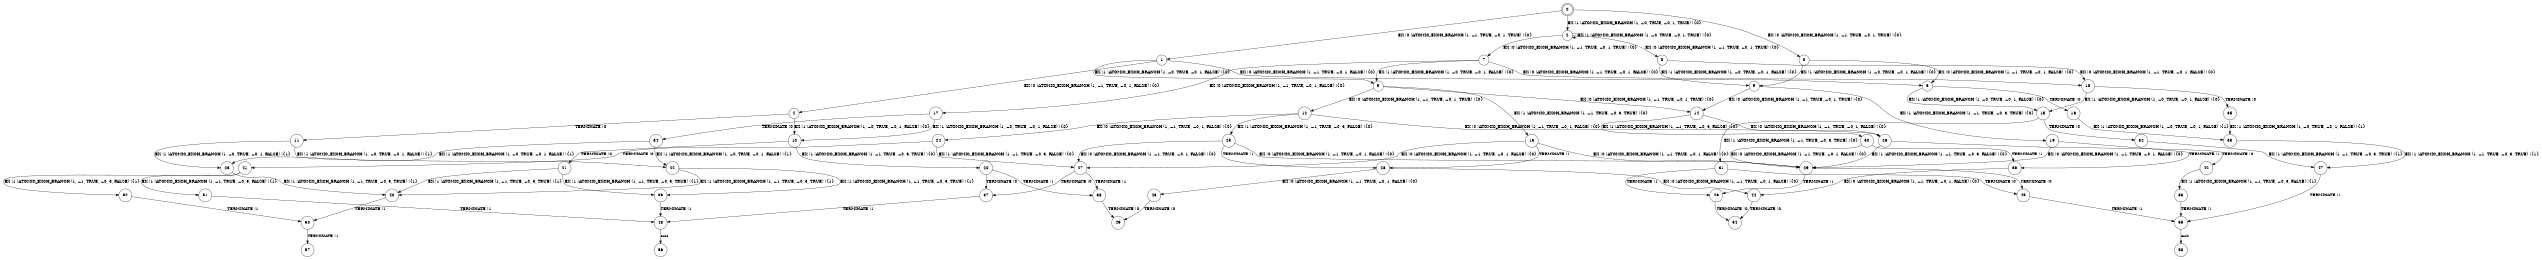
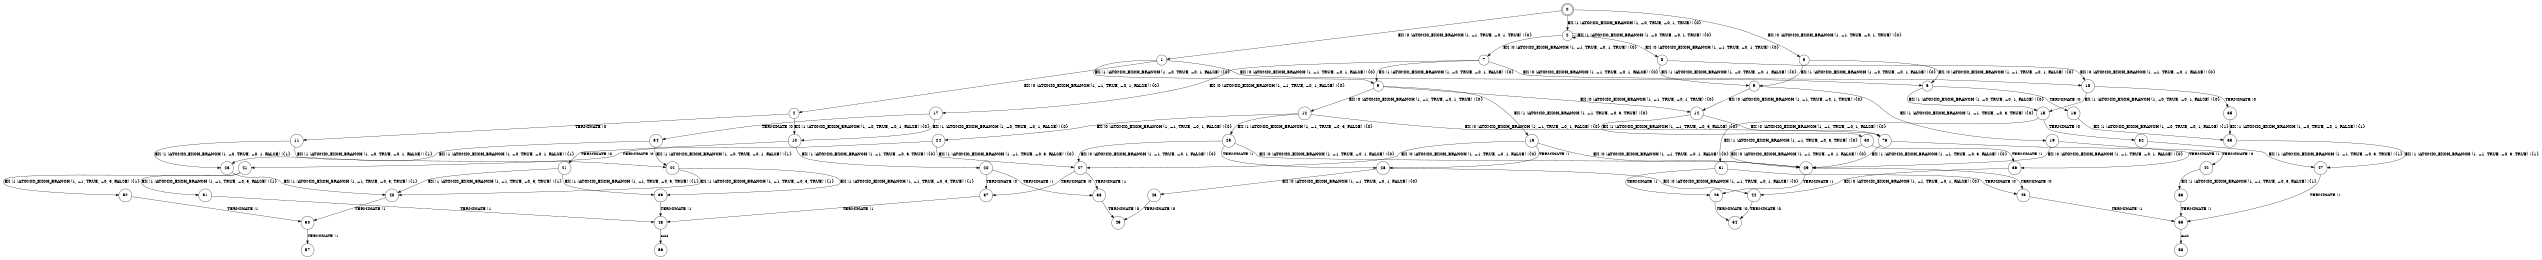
(1885, 141) -> (1885, 141)
